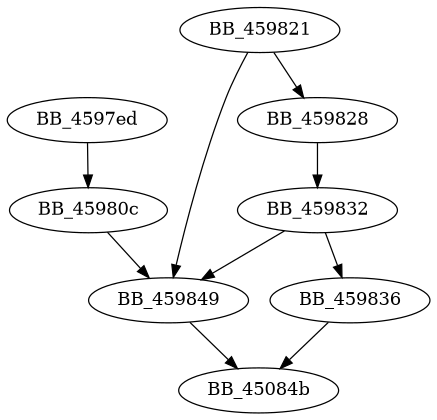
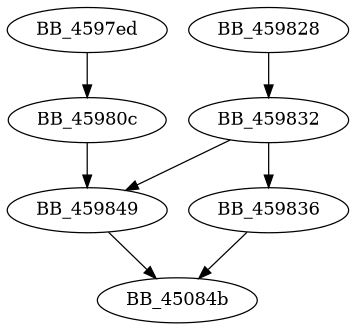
(260, 30) -> none
